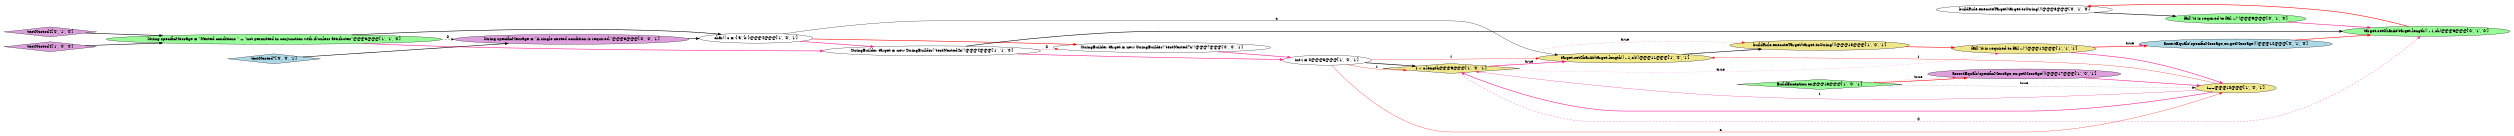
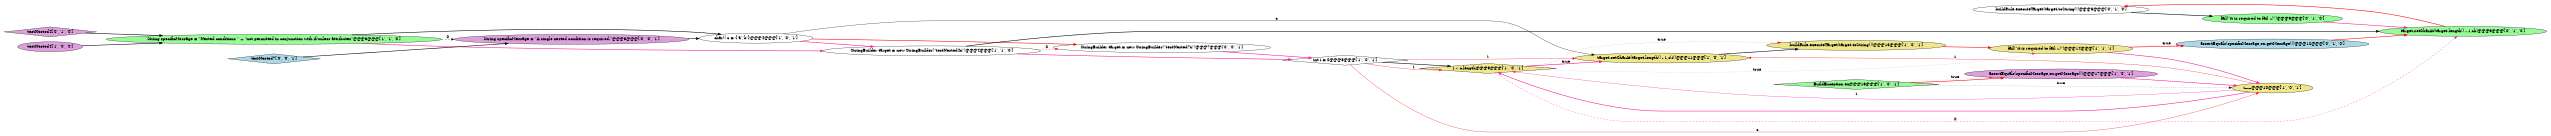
(50, 47) -> (50, 47)
(1327, 60) -> (1345, 60)
